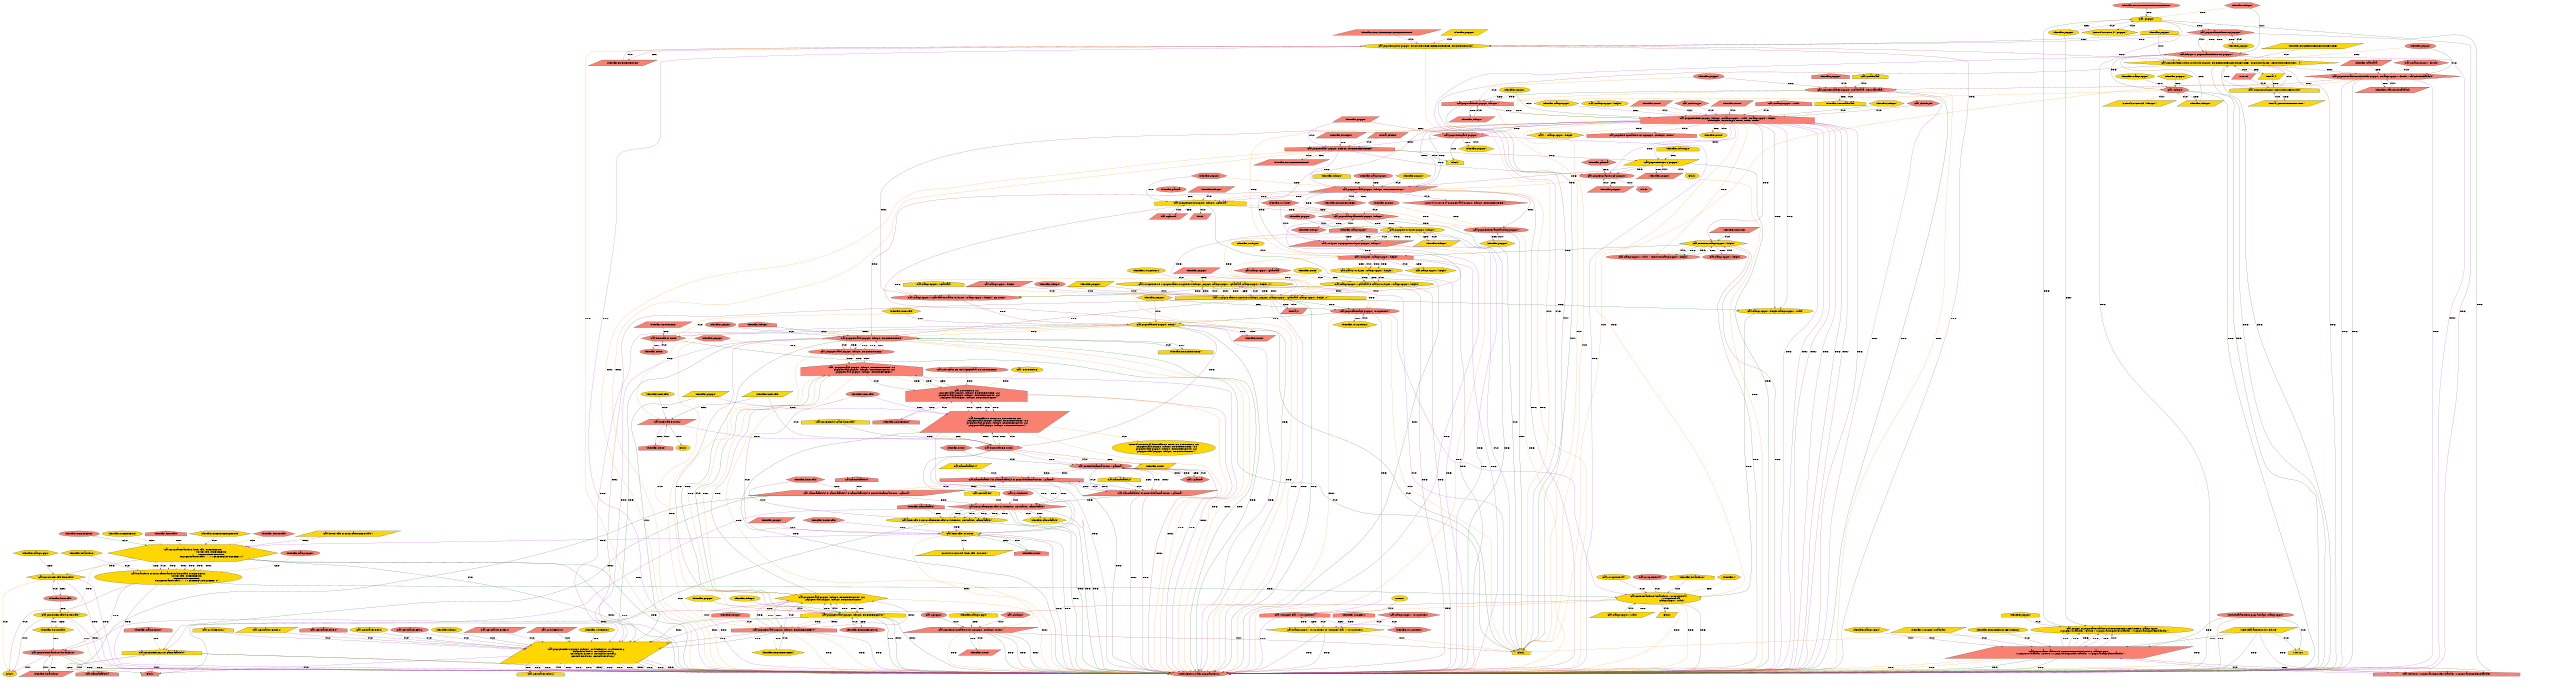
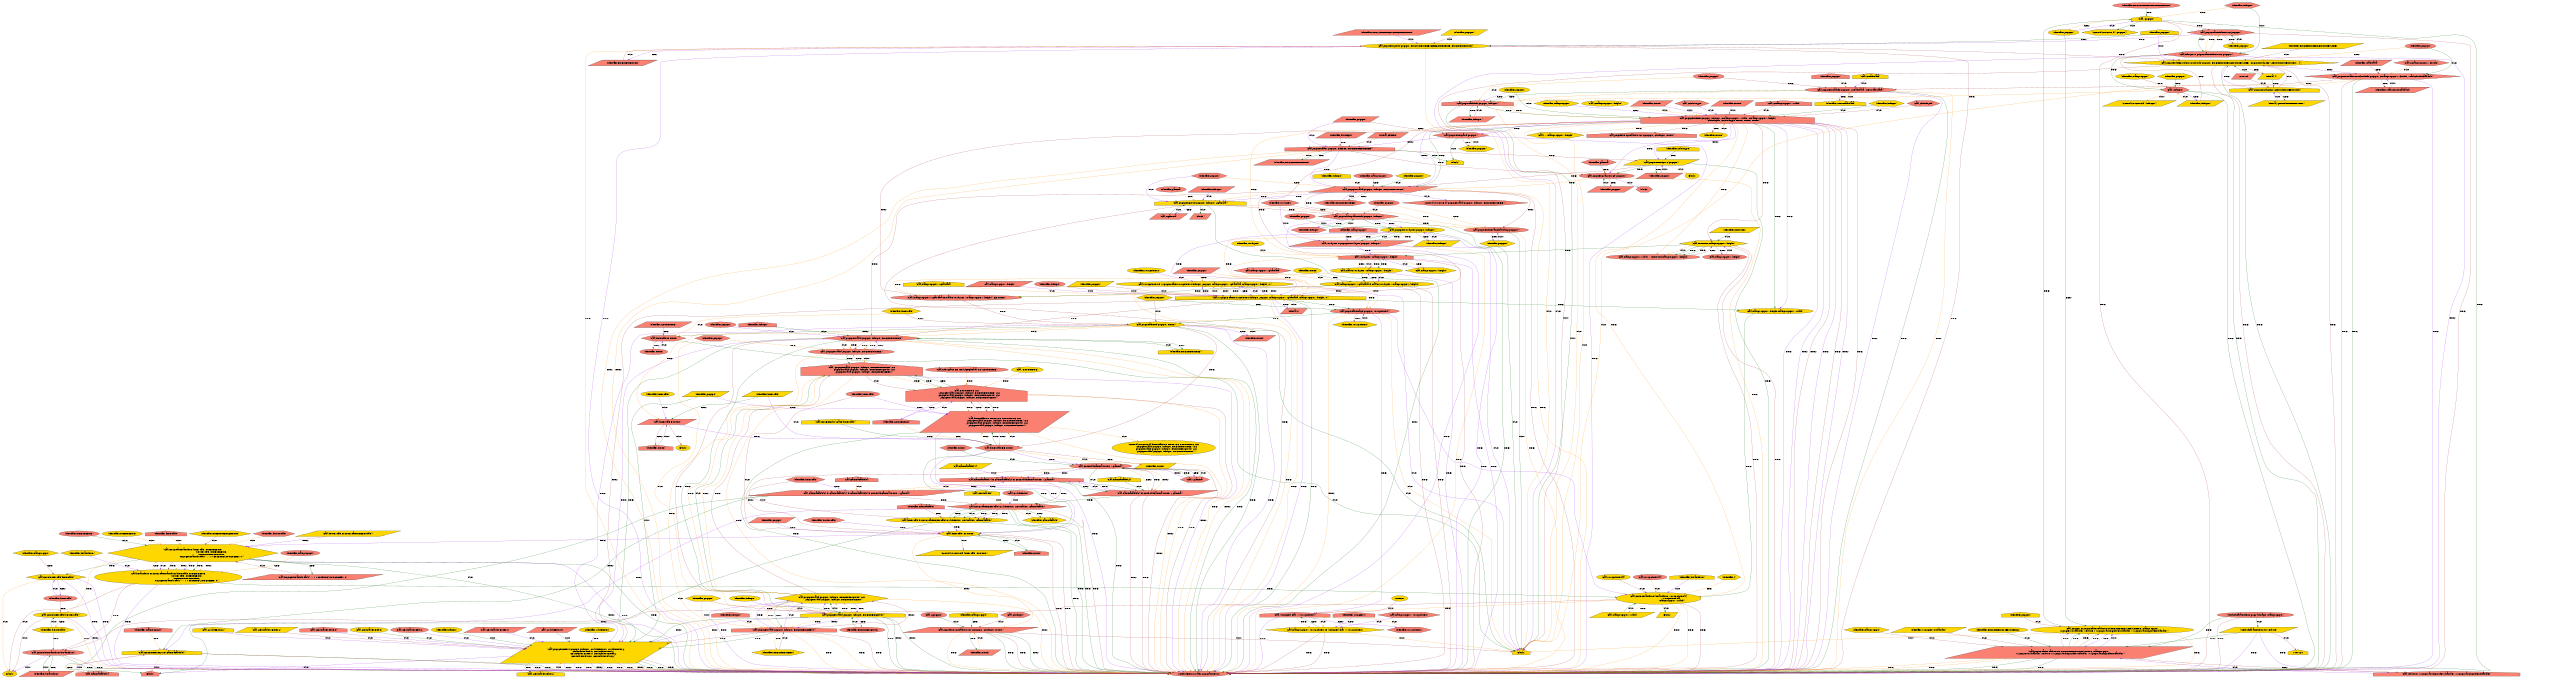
(1512, 97) -> (1512, 97)
(1734, 230) -> (1734, 230)
none -> (805, 476)
none -> (313, 577)
(2297, 625) -> (2257, 622)
